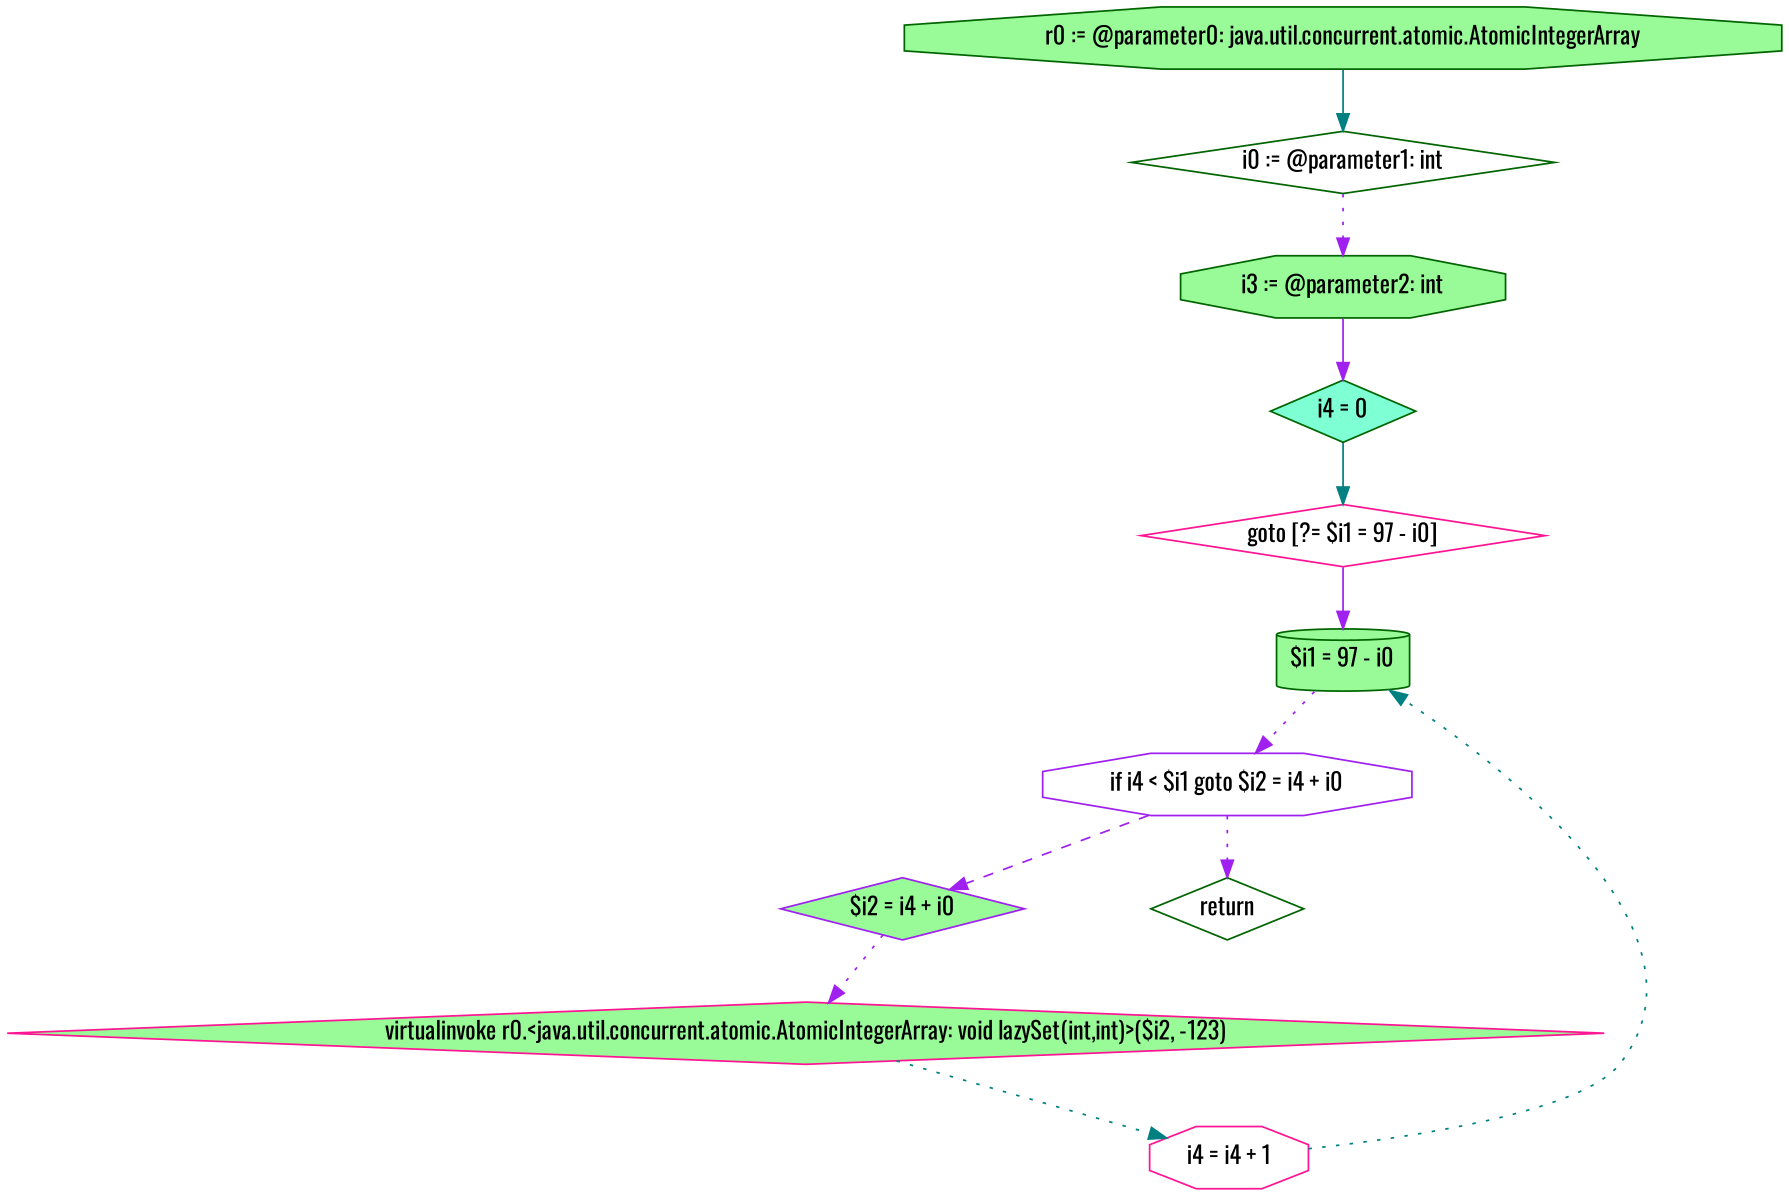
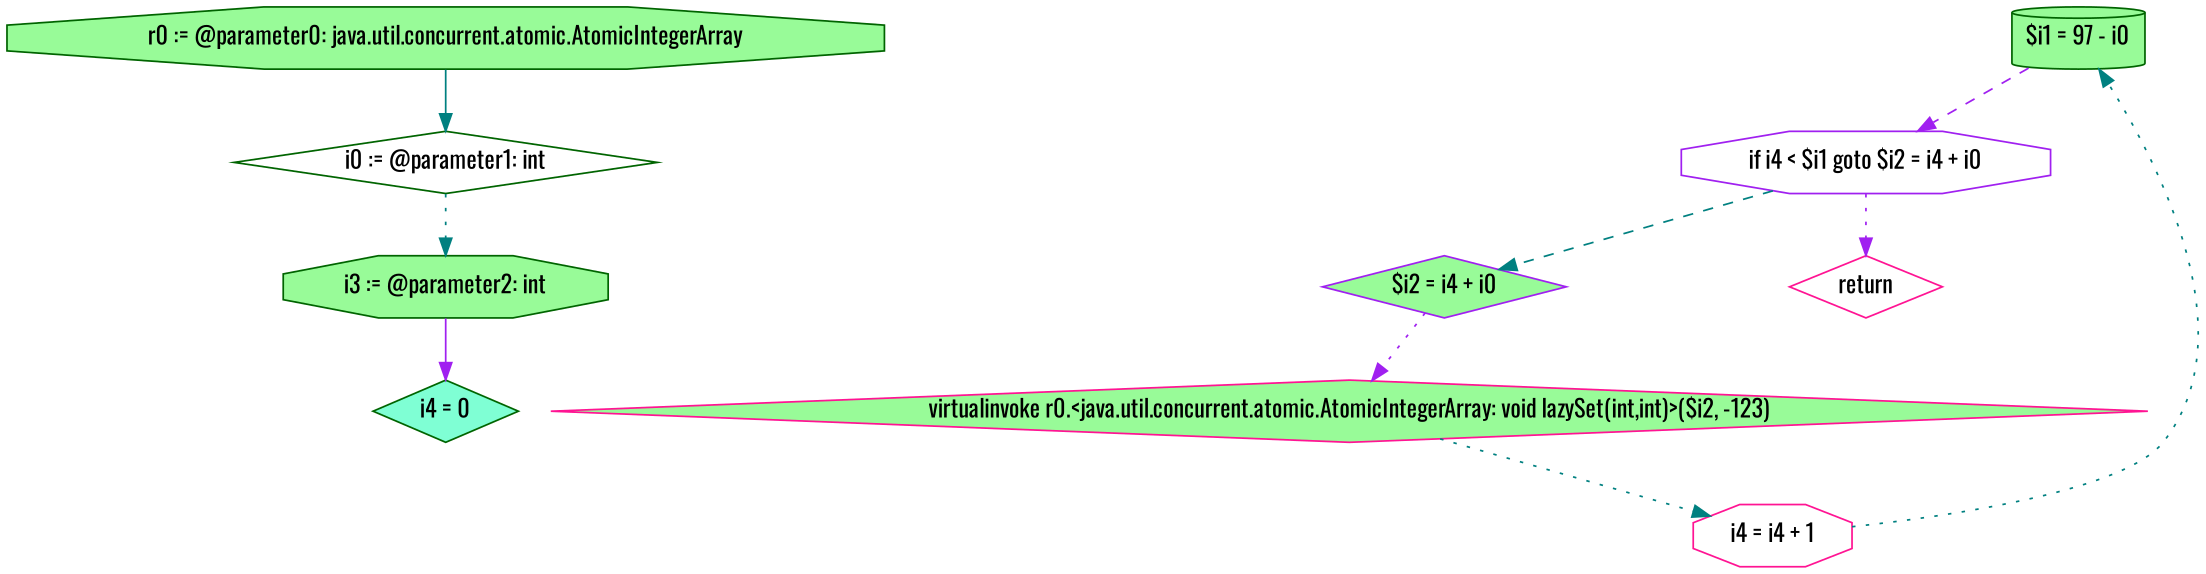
(1343, 216) -> (446, 216)
(1343, 536) -> none
(1291, 716) -> (1981, 95)
(1058, 849) -> (1644, 228)
(1227, 909) -> (1866, 287)
